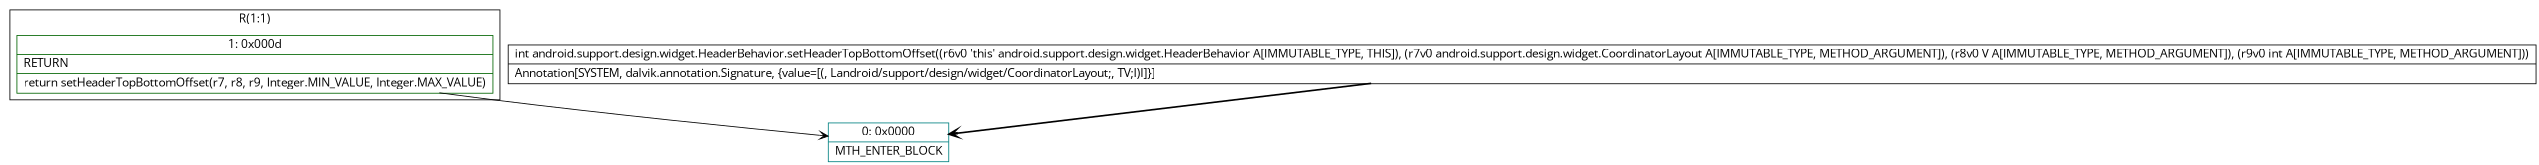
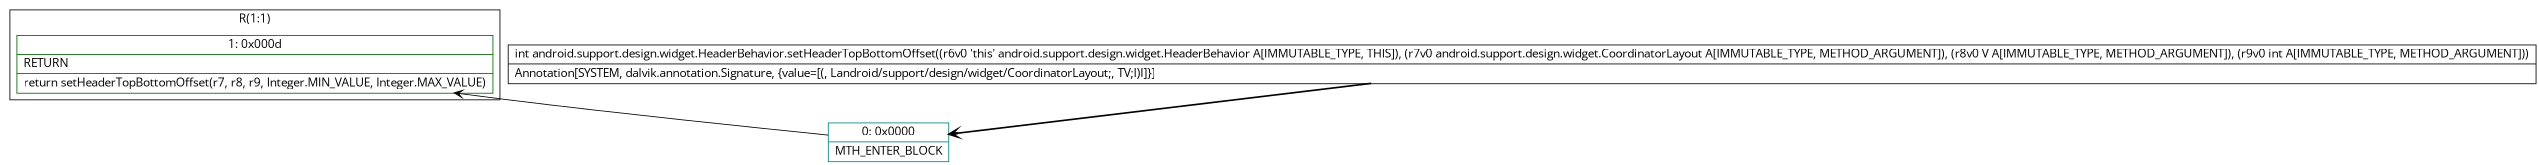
(629, 116) -> (645, 116)
